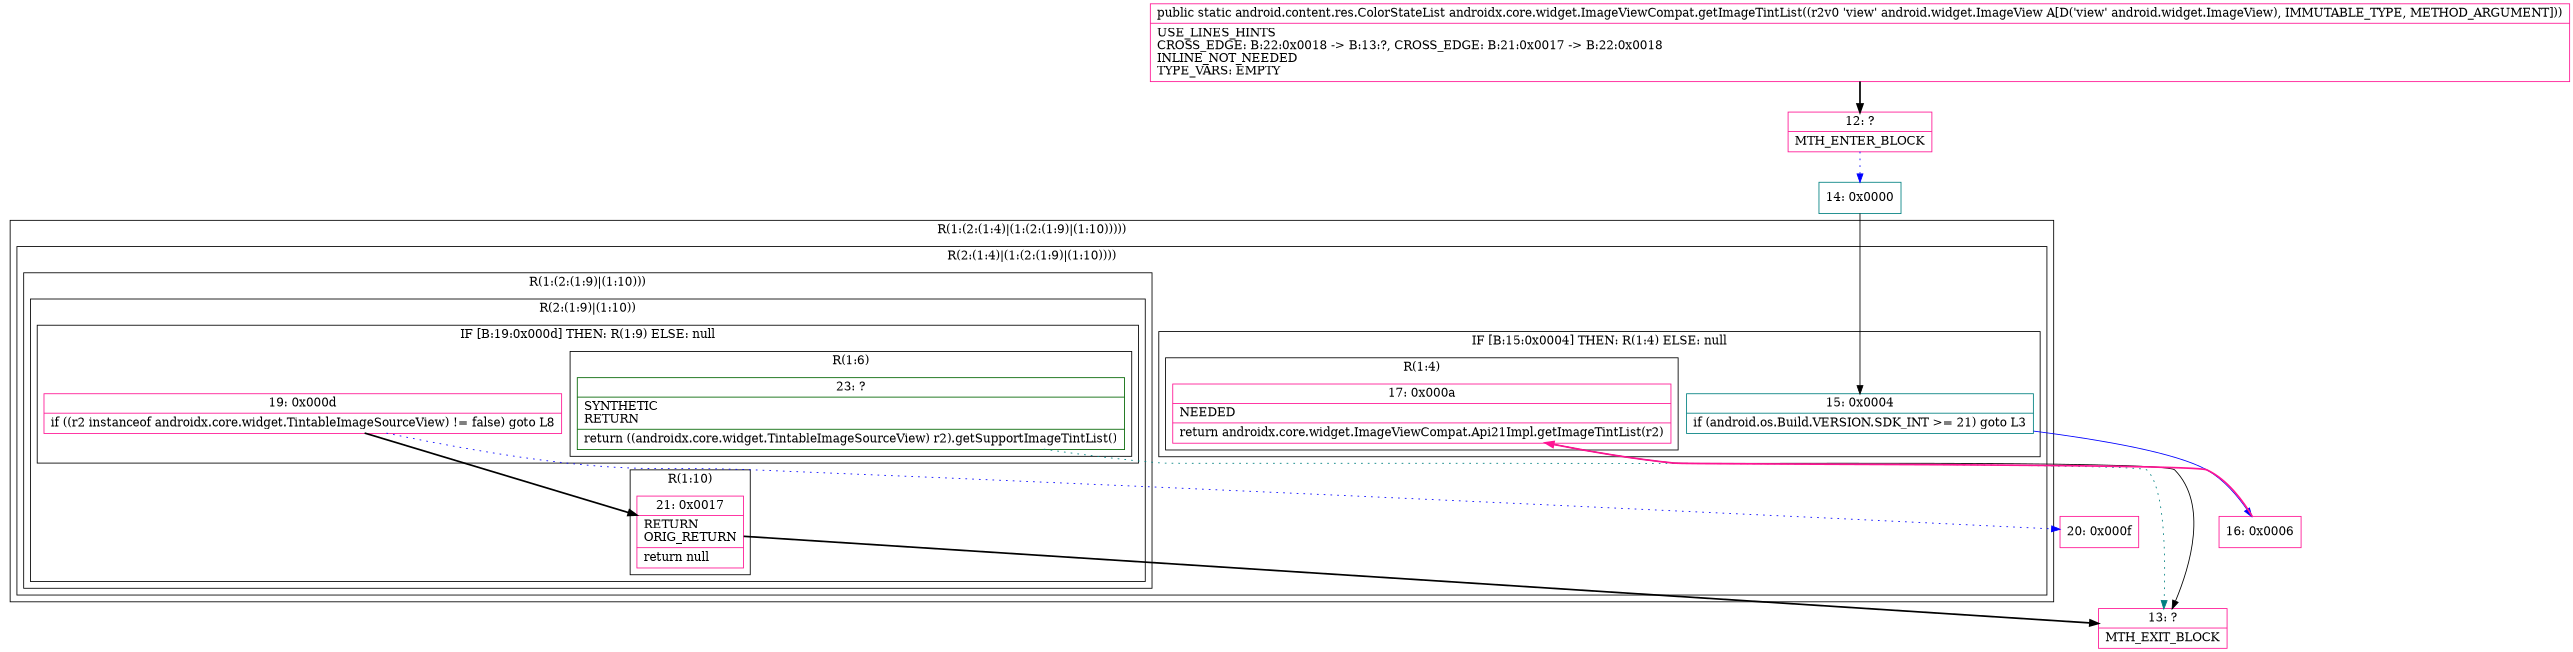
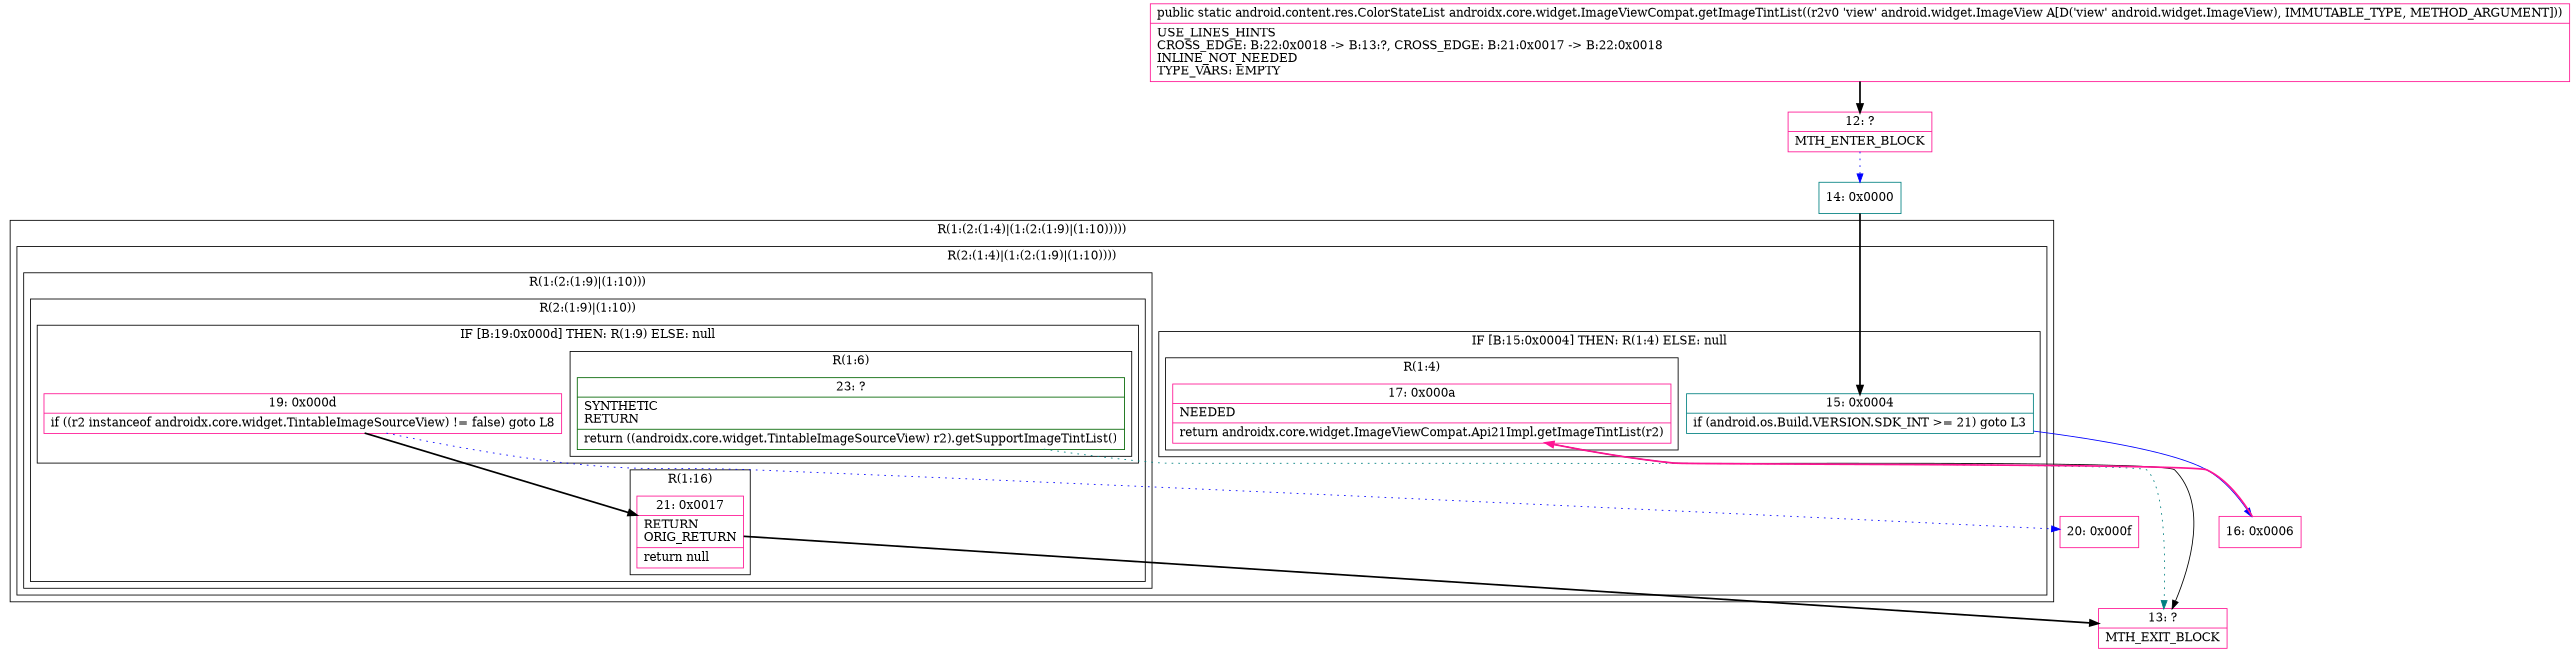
(1860, 300) -> (1860, 300)
(690, 480) -> (690, 480)
